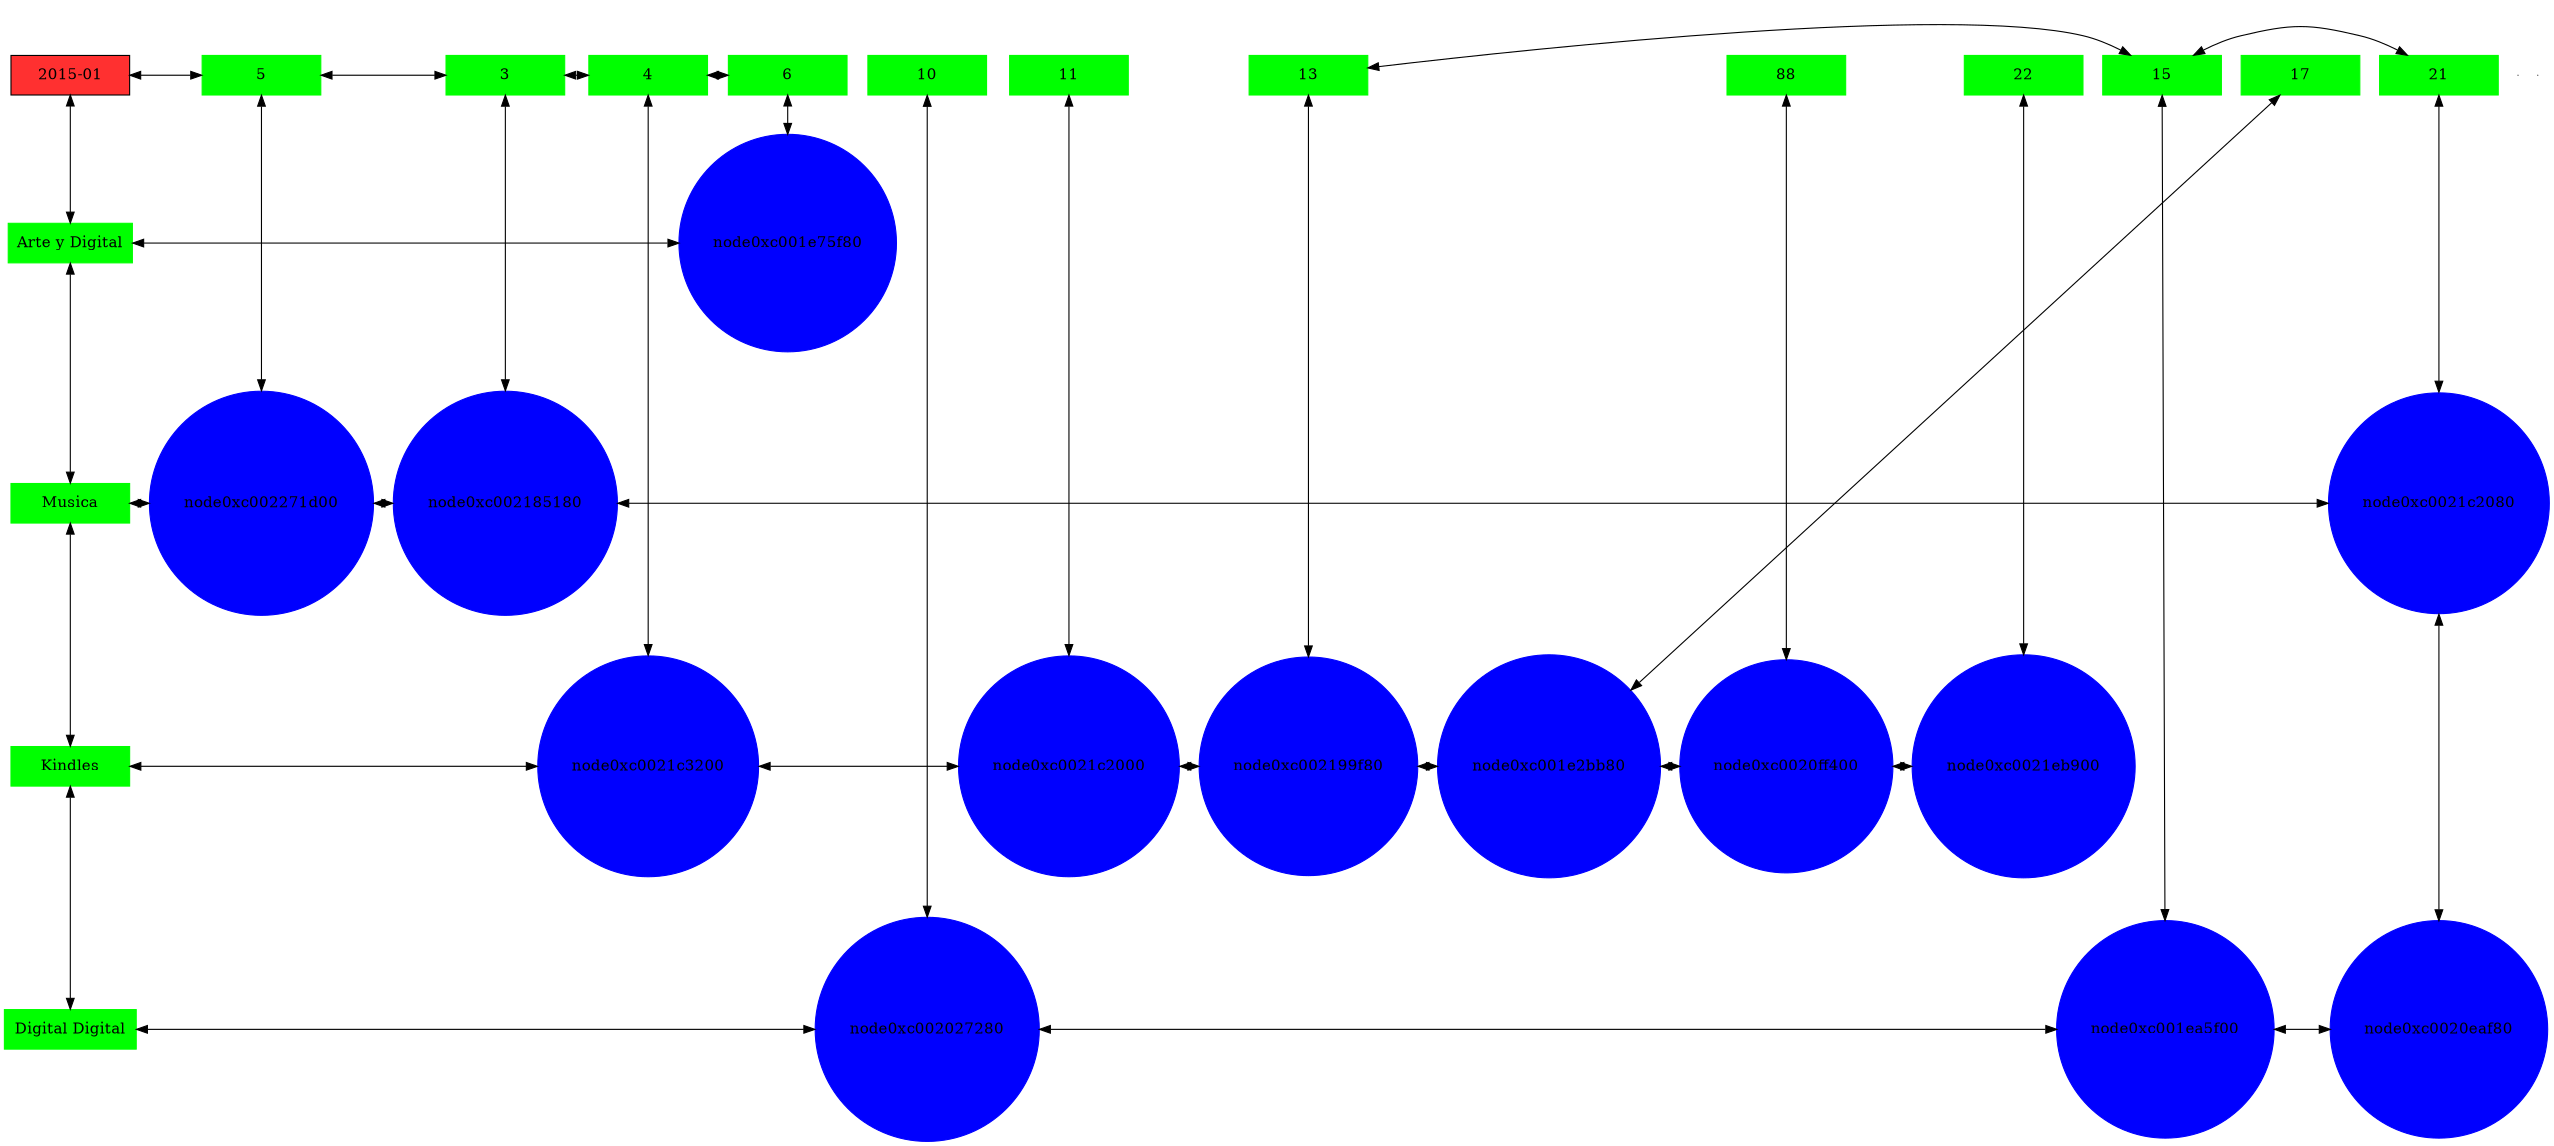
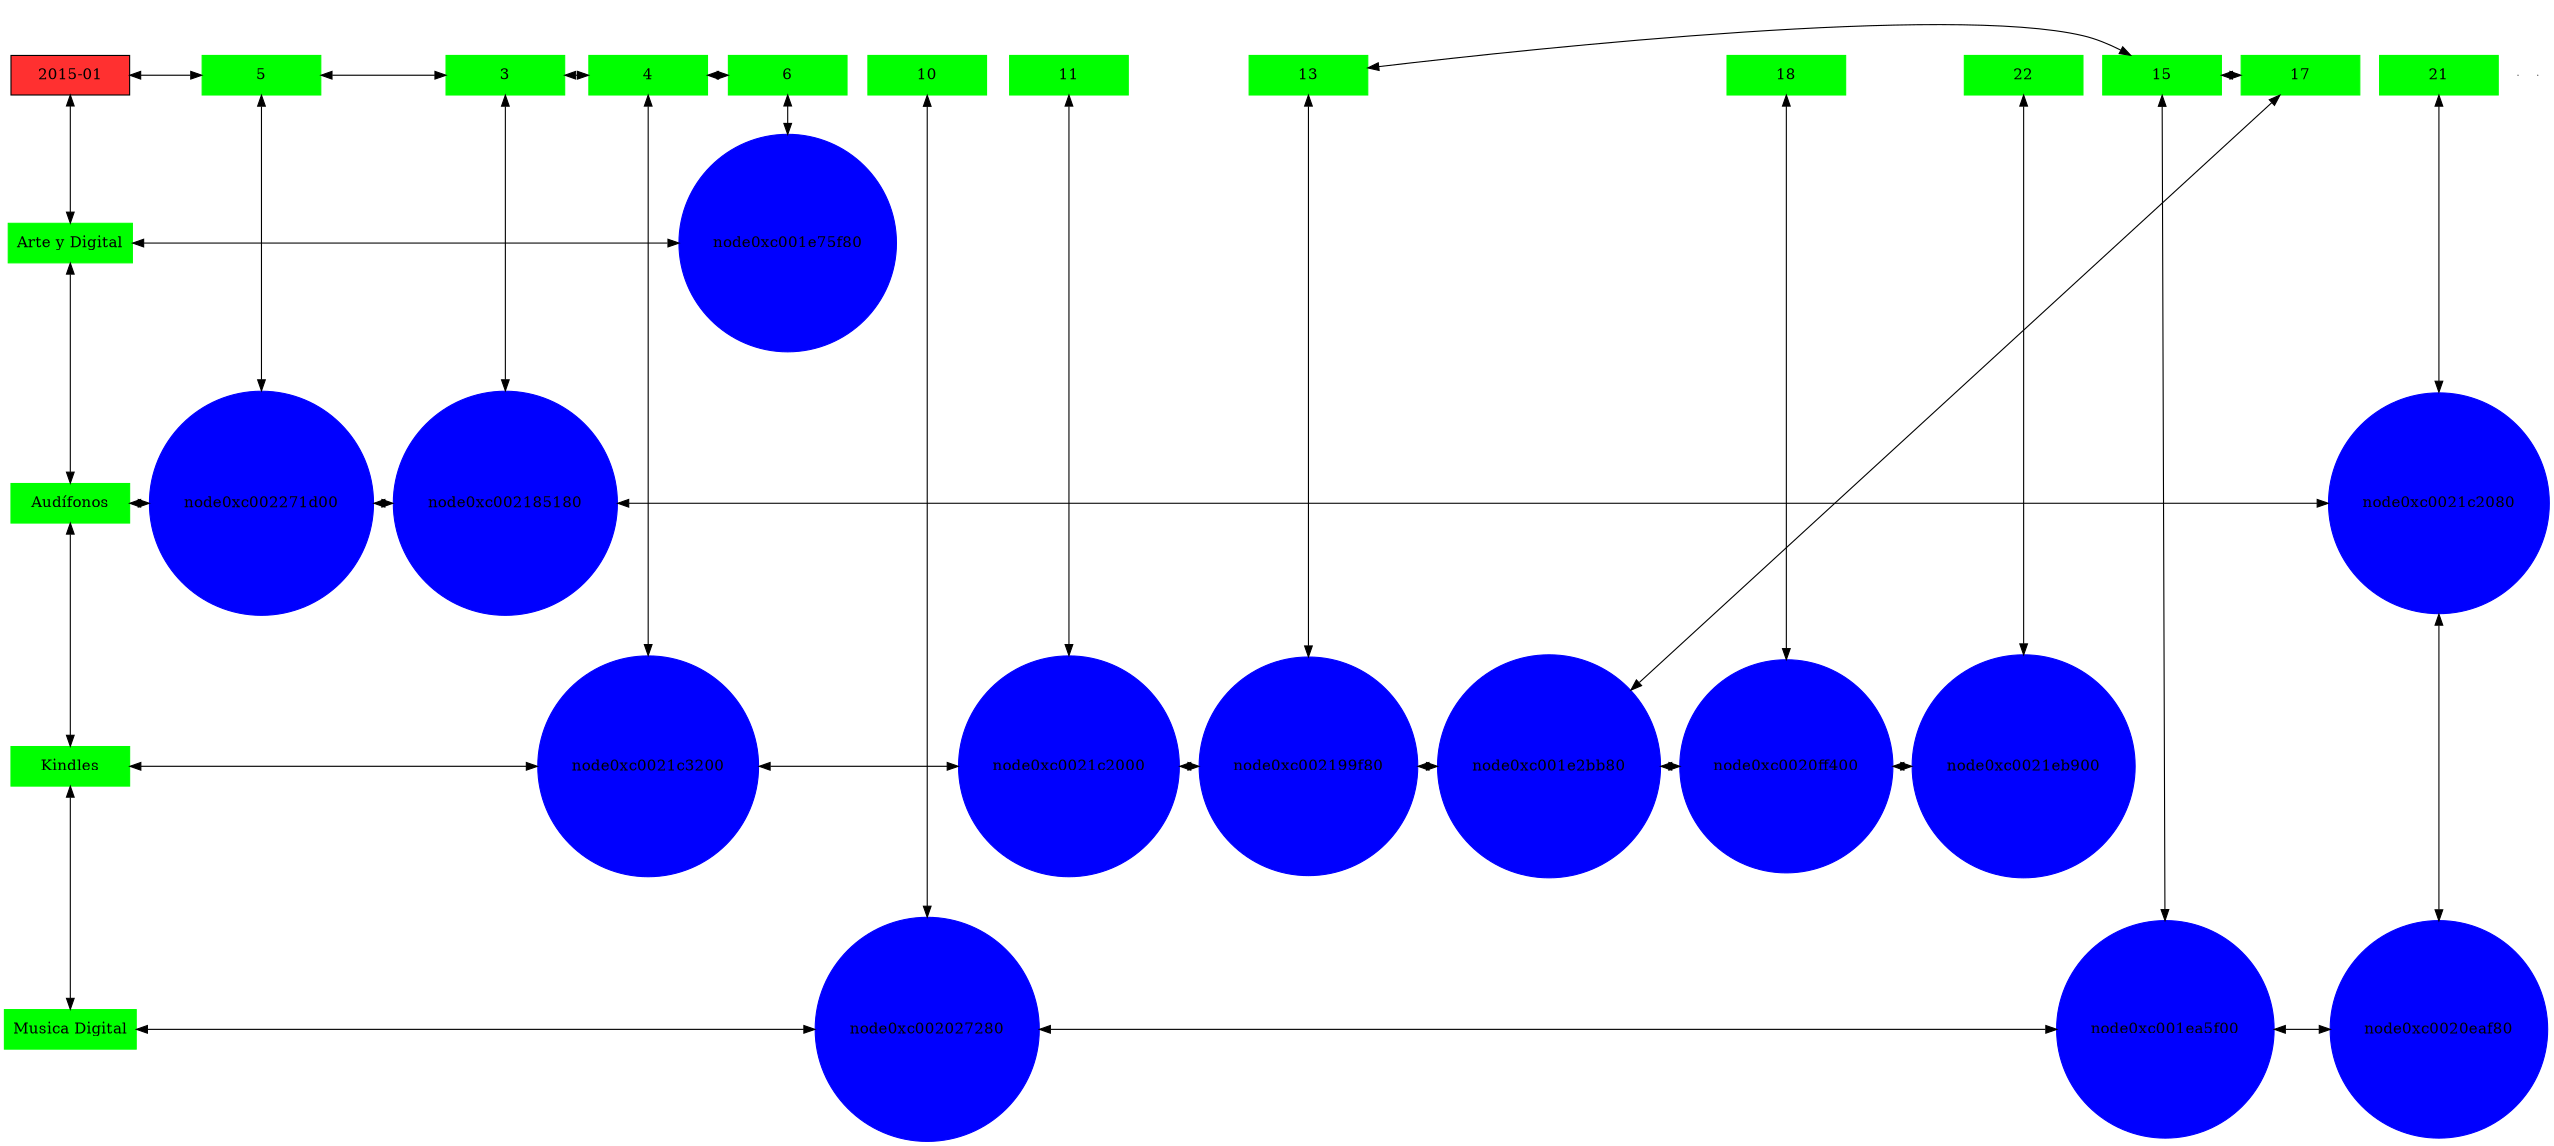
(2300, 27) -> (2233, 75)
(1786, 75) -> (1786, 75)
(70, 503) -> (70, 503)
(70, 1029) -> (70, 1029)
